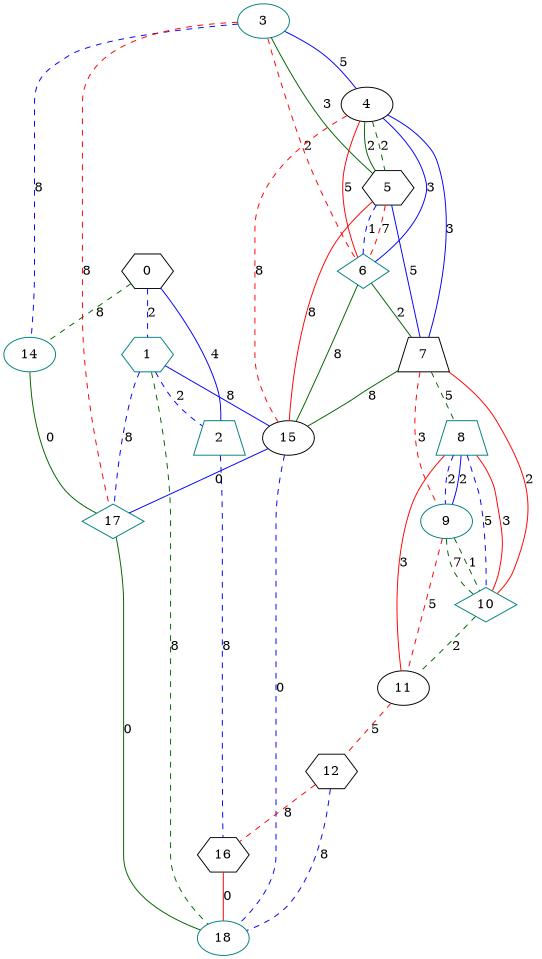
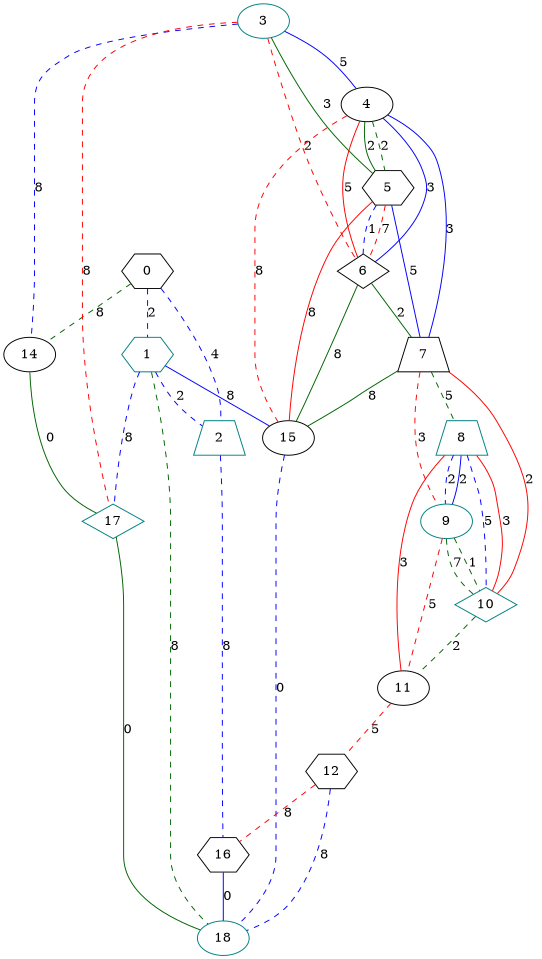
(363, 271) -> (363, 271)
(201, 350) -> (201, 350)
(30, 355) -> (30, 355)
(199, 481) -> none
(223, 897) -> (223, 897)
